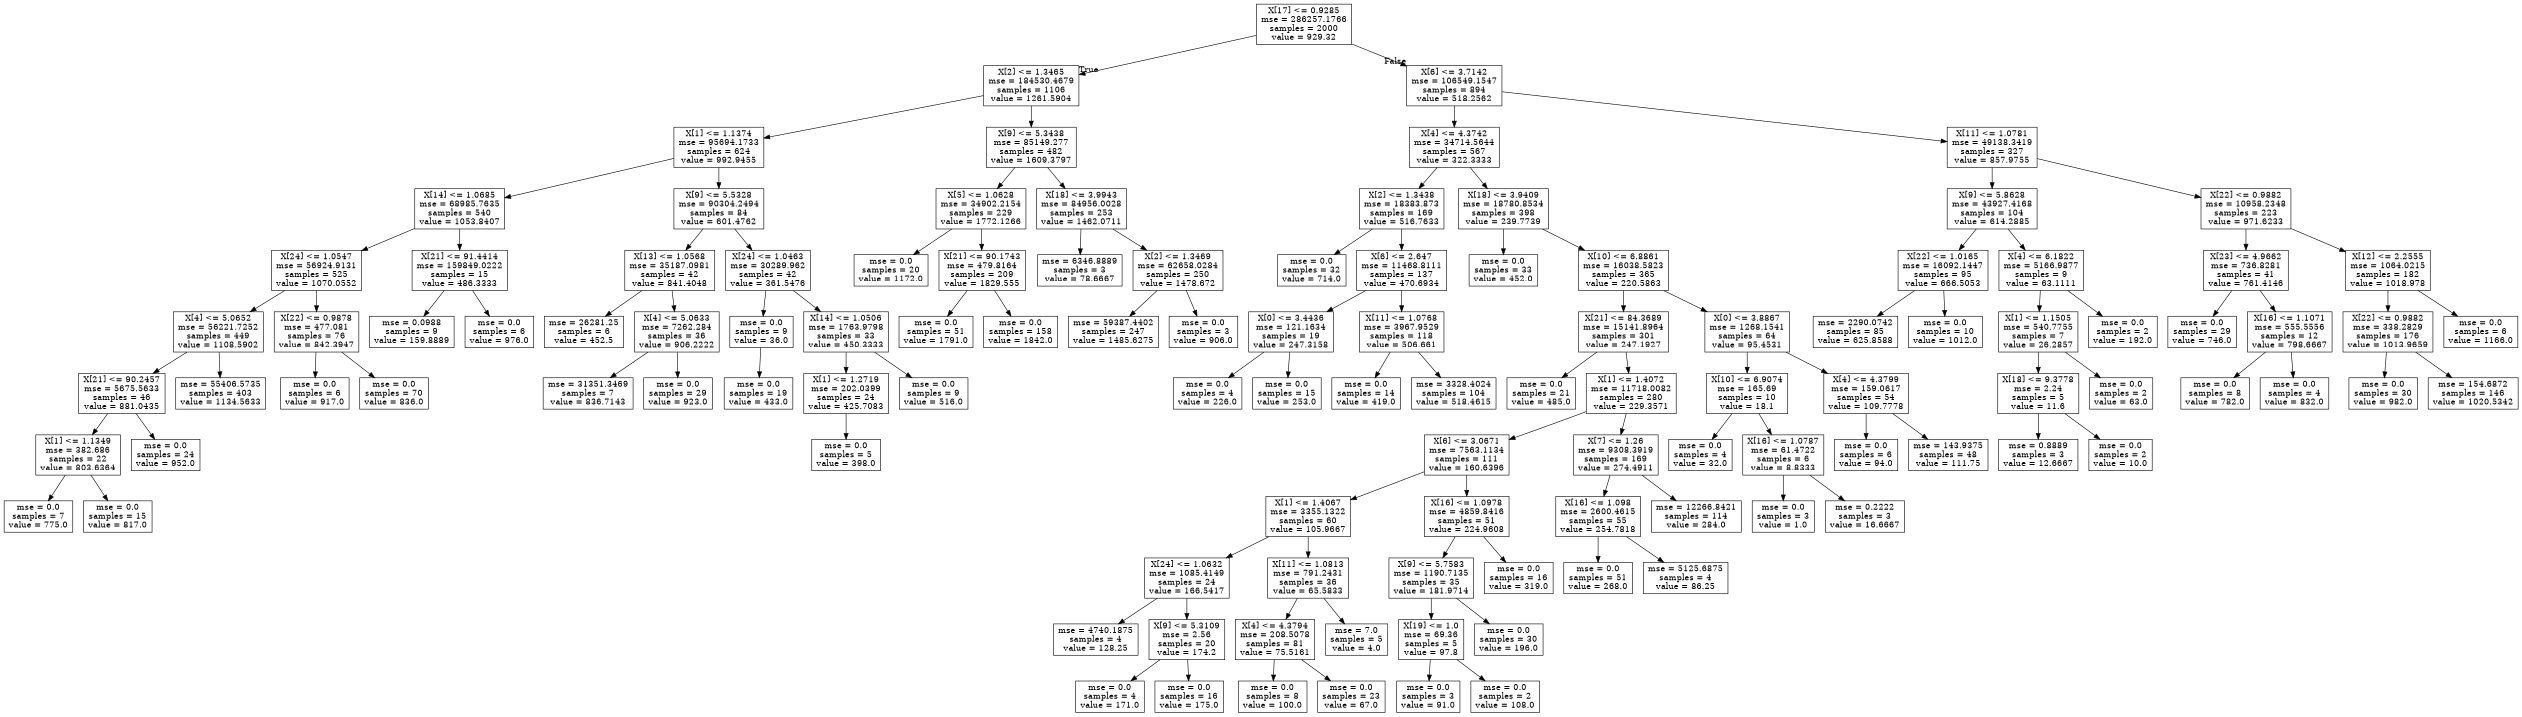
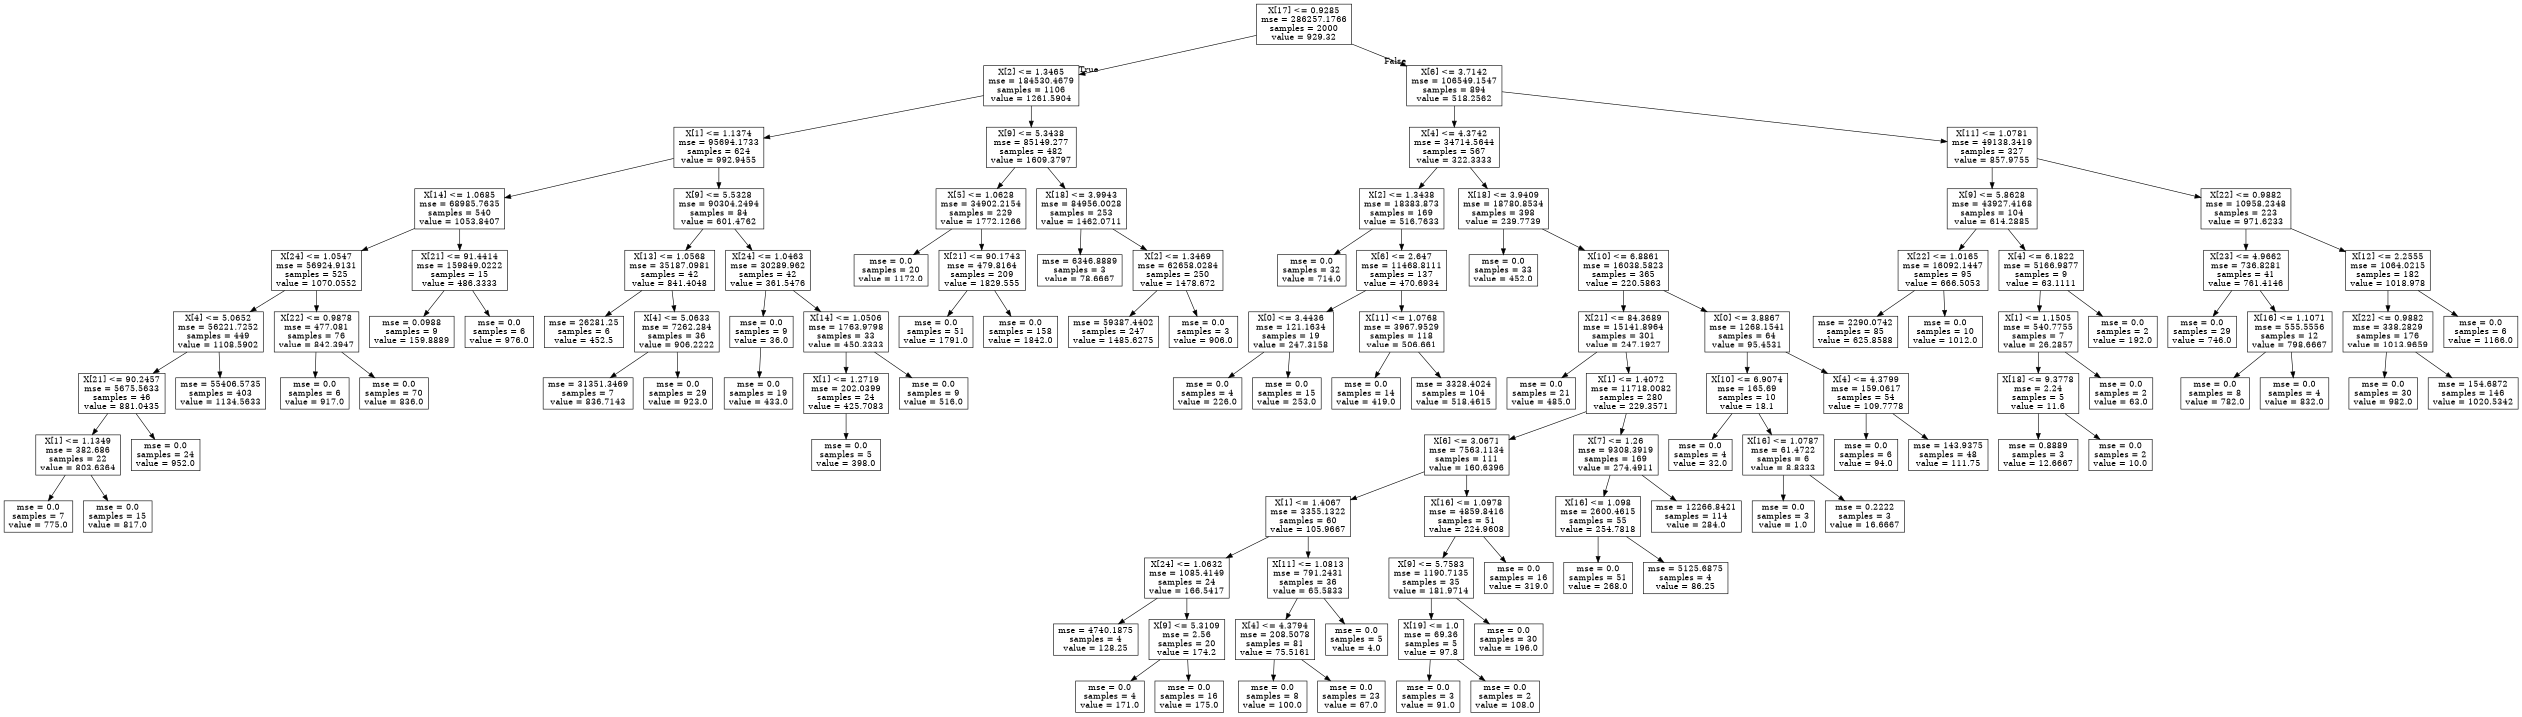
(1357, 640) -> (1357, 640)
